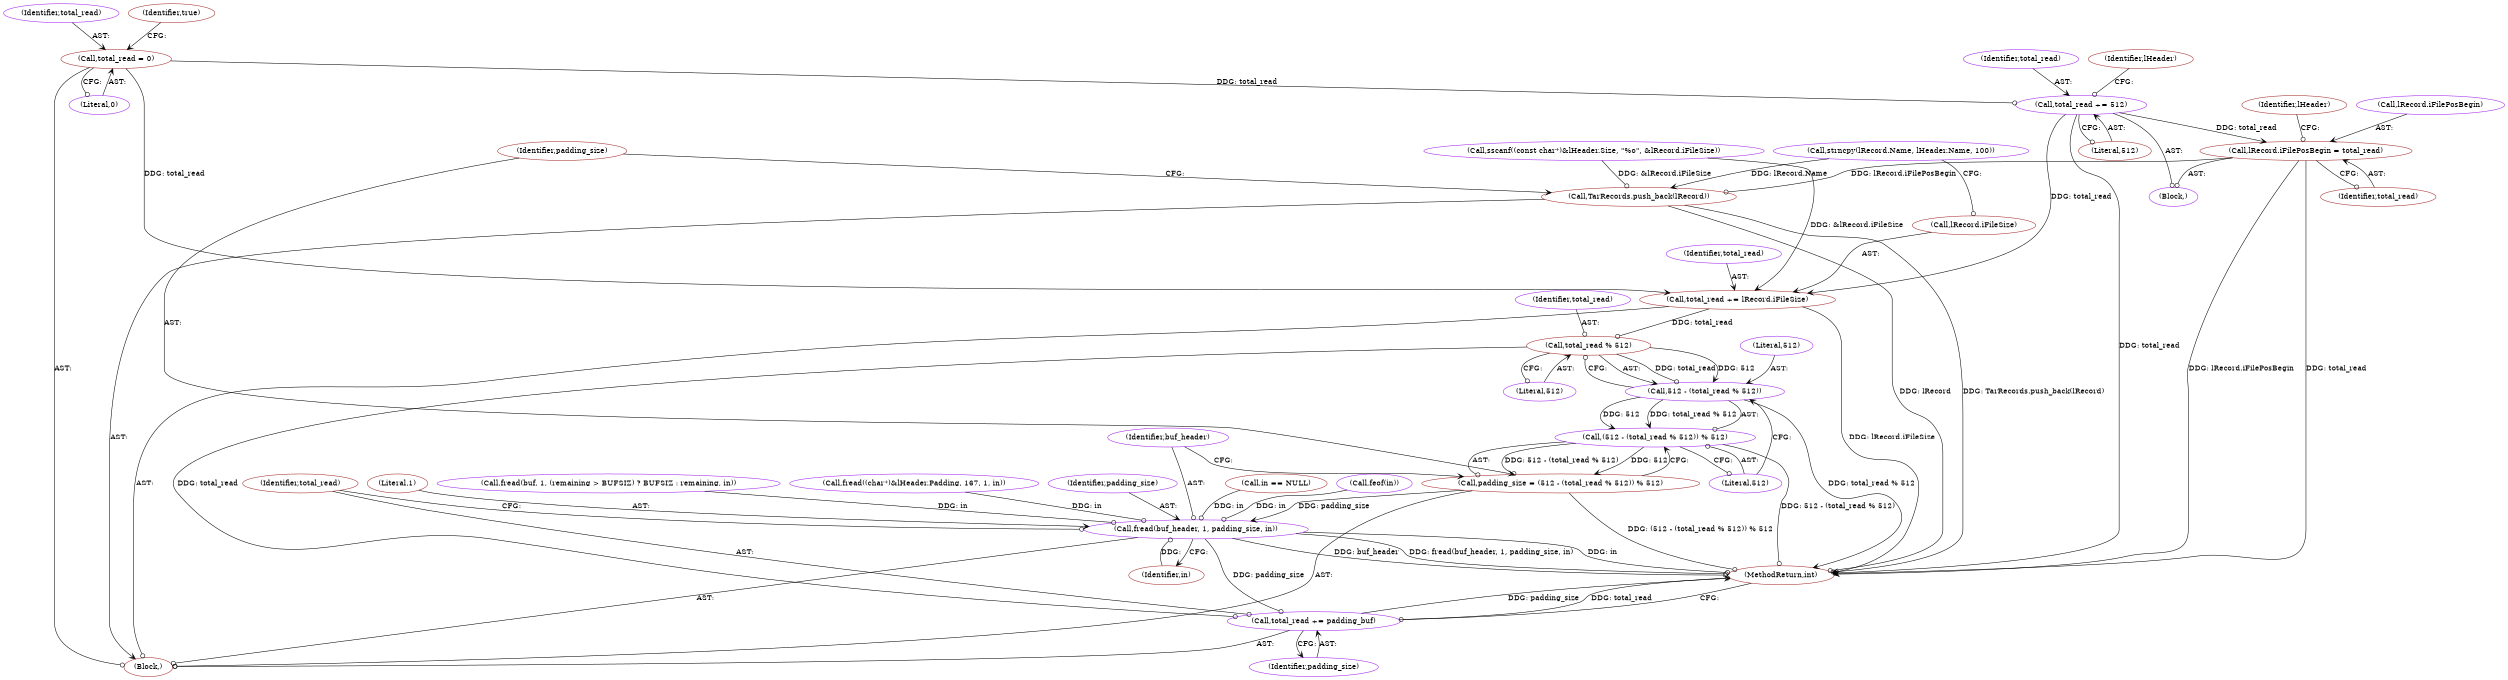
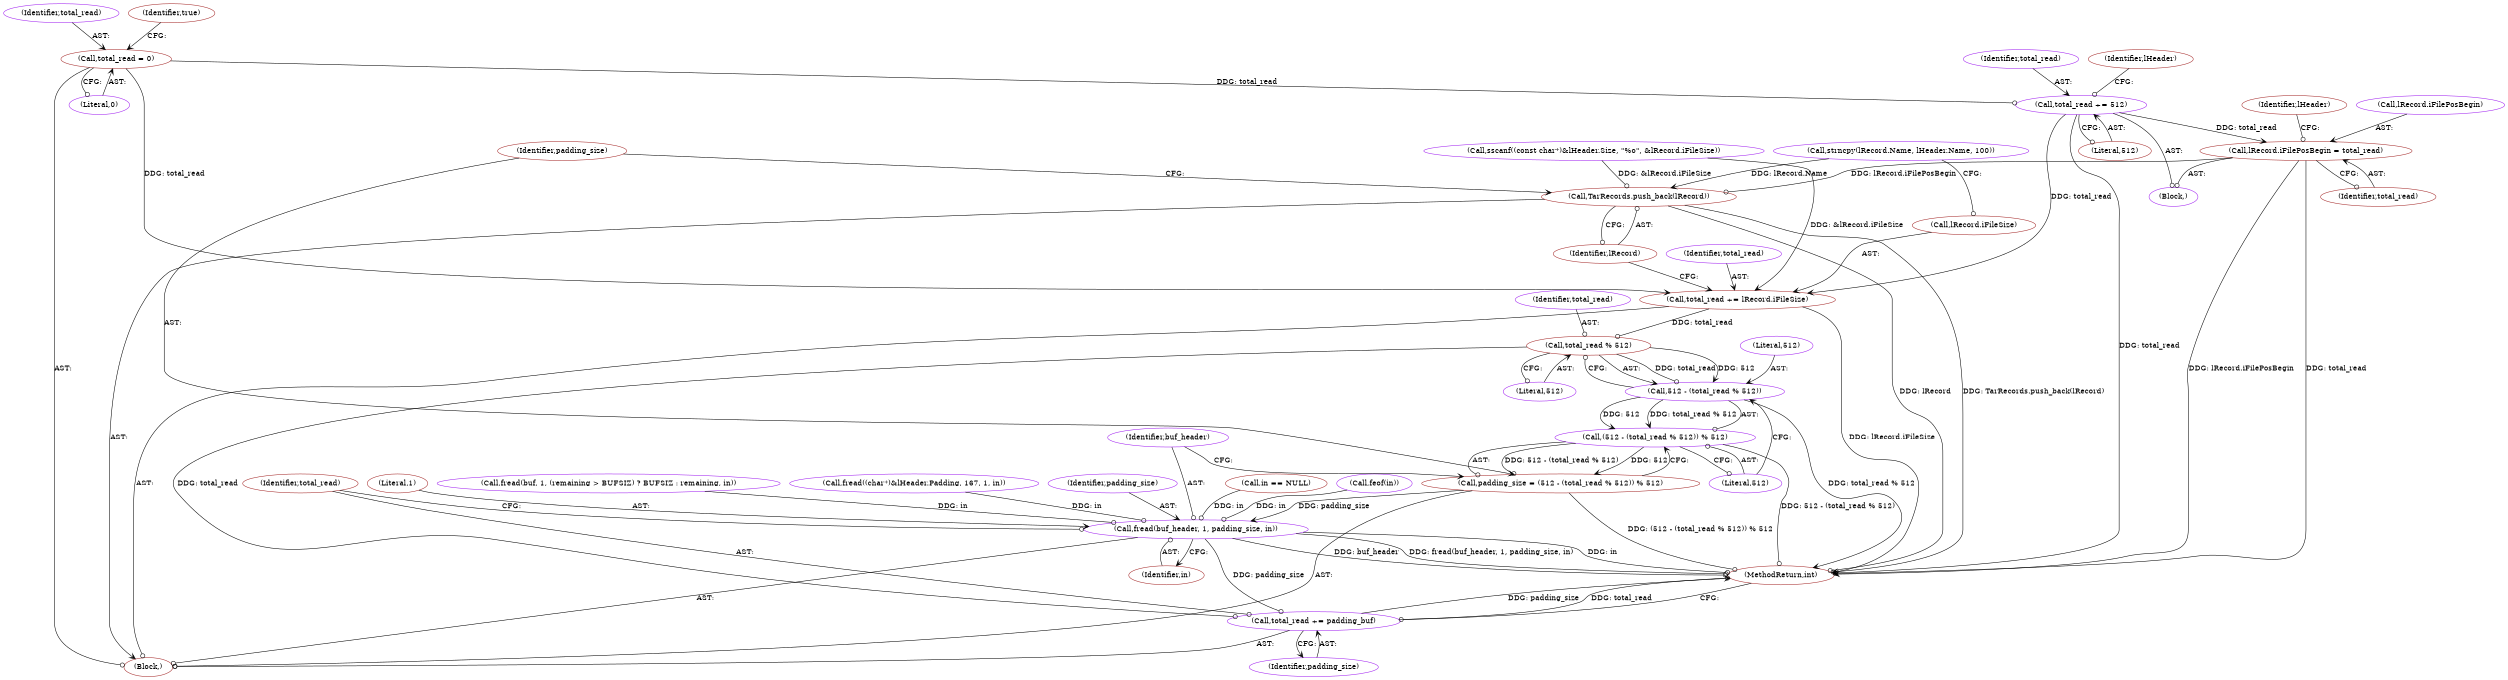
none -> (1605, 254)
(1172, 552) -> (1172, 552)
